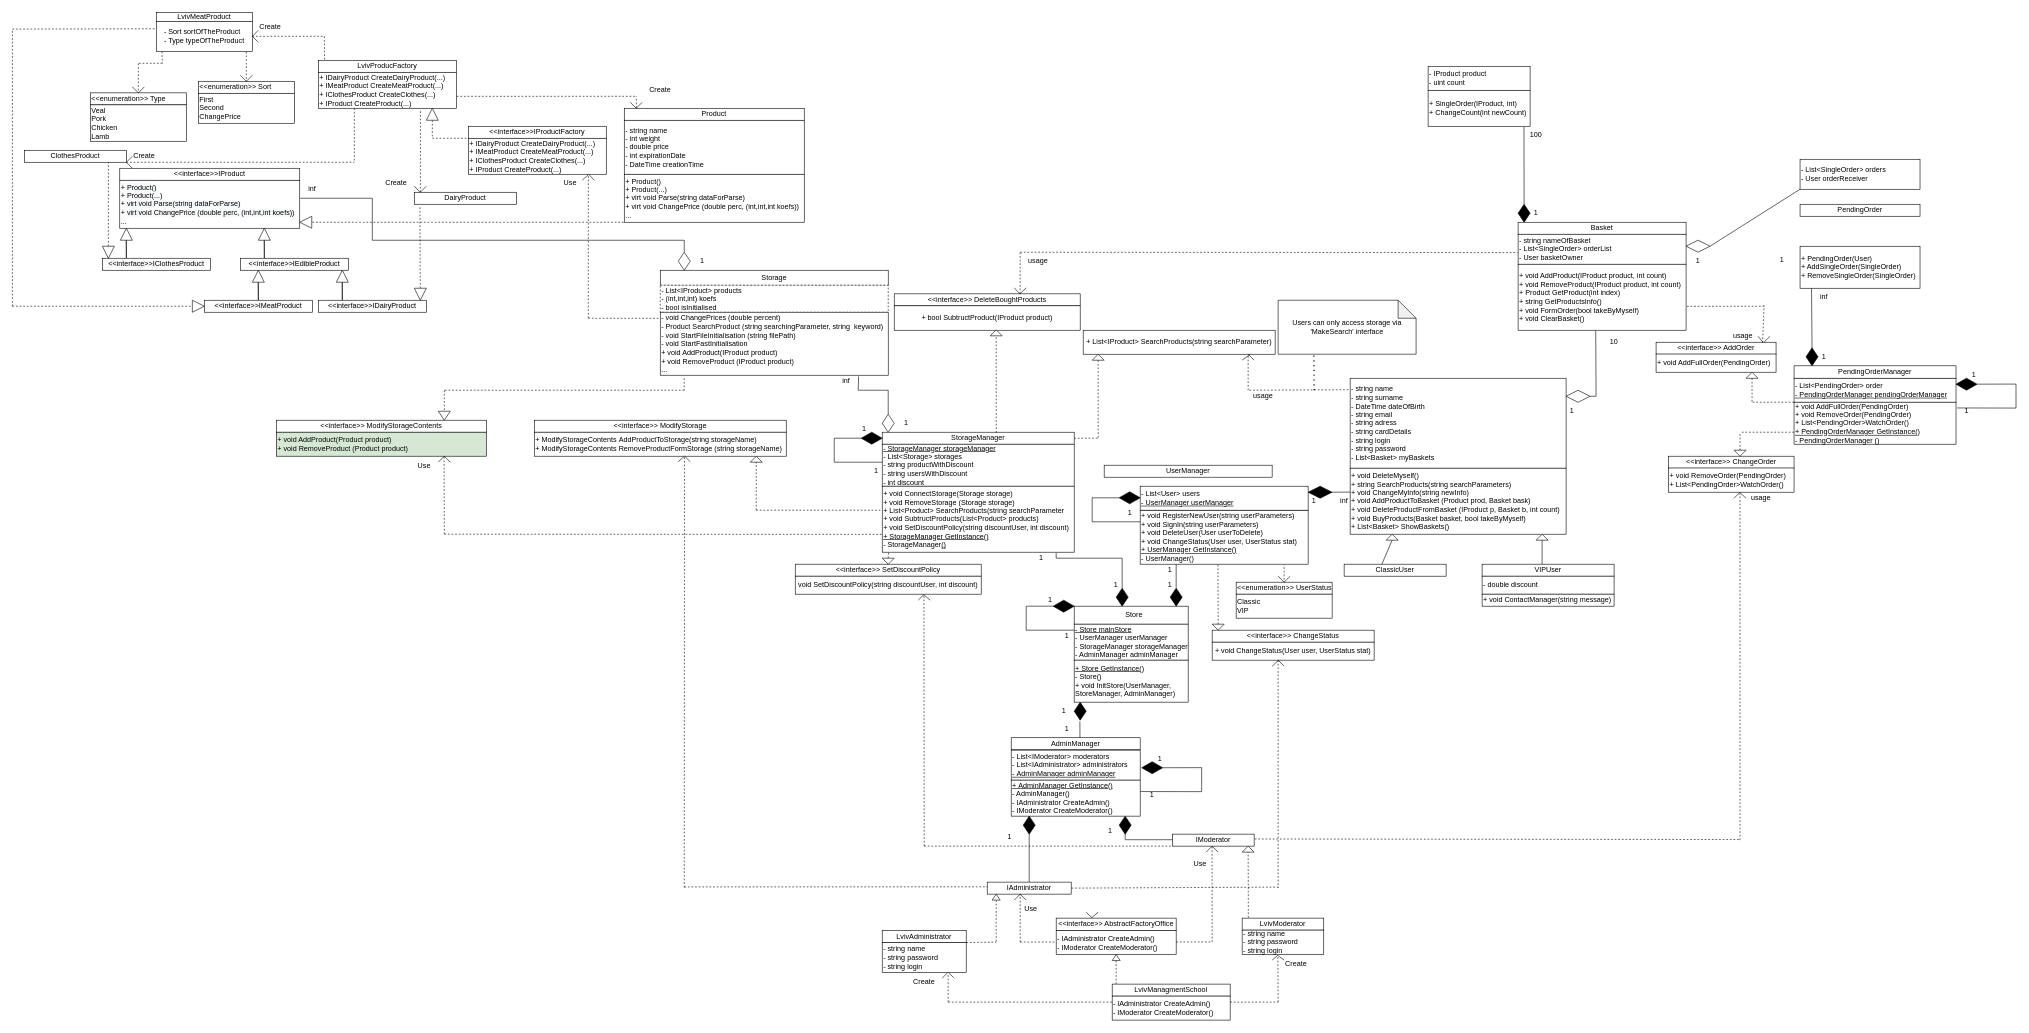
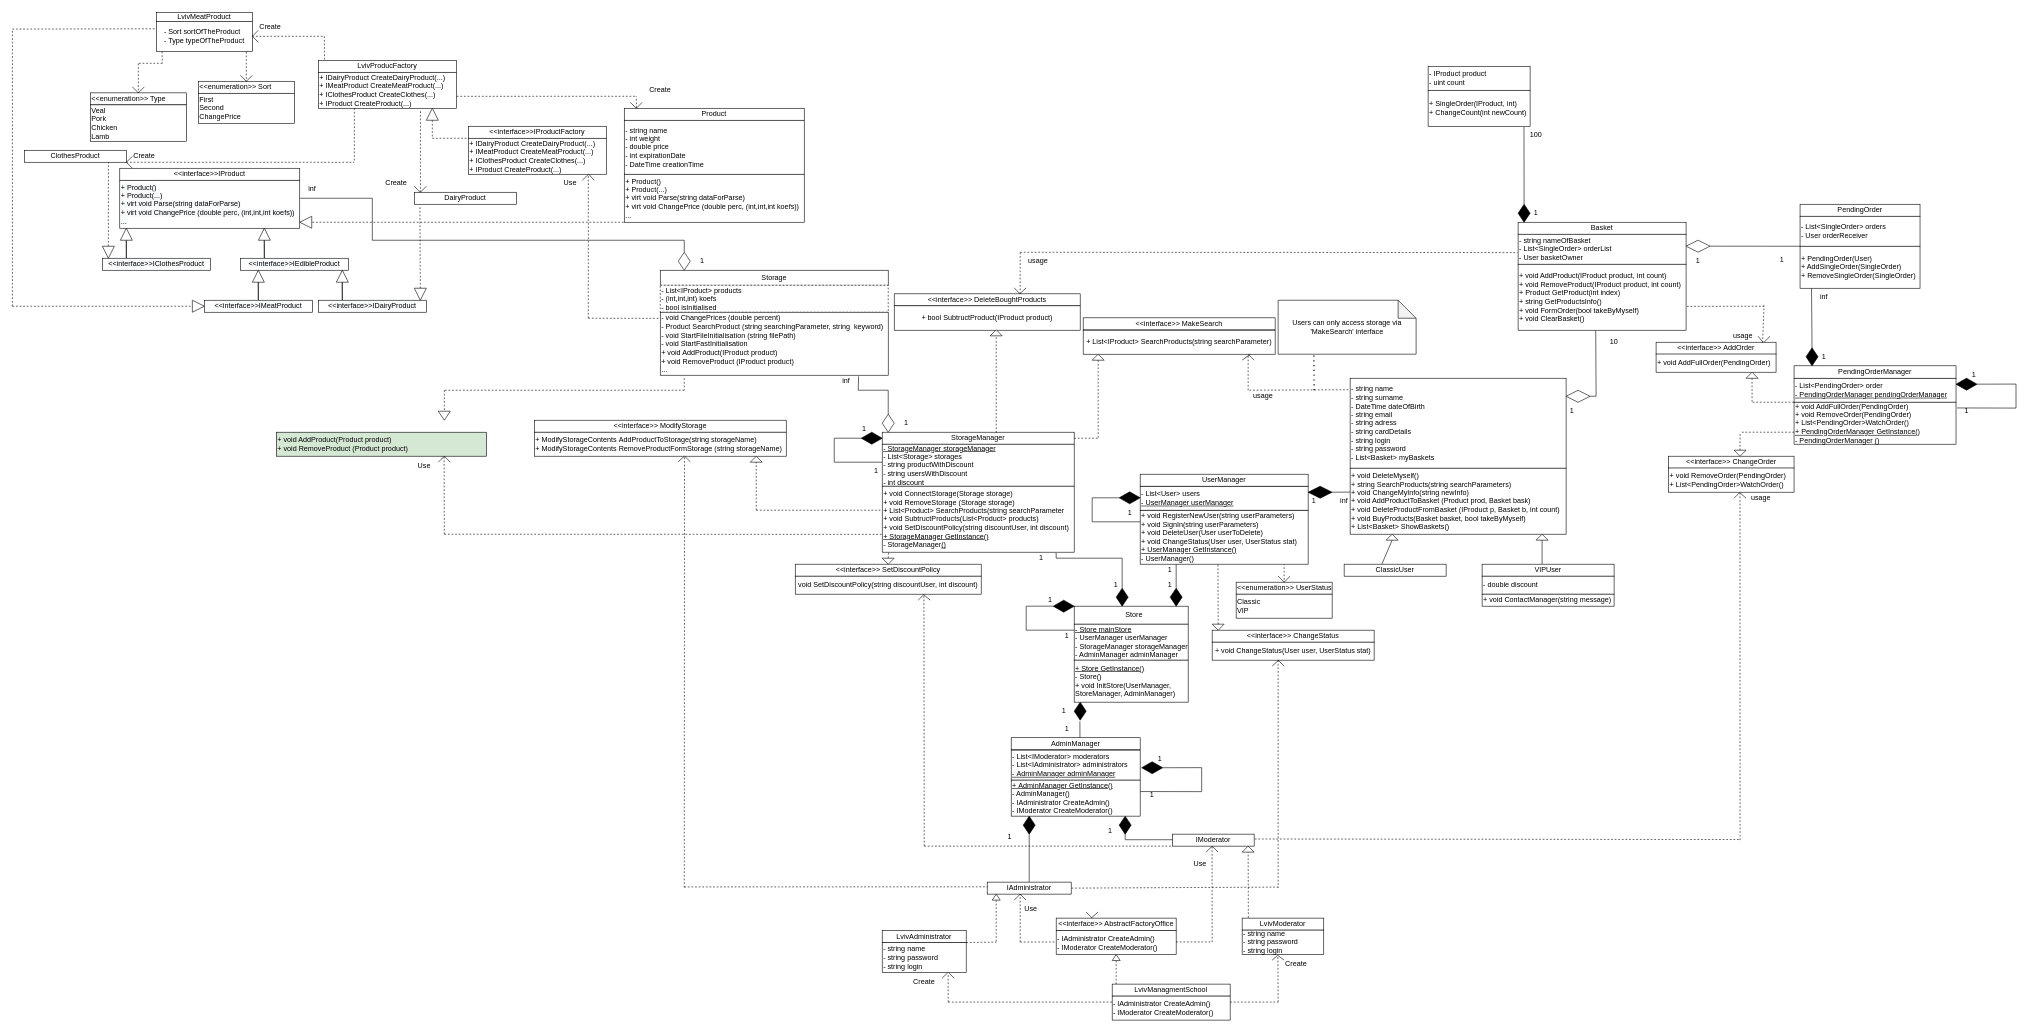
(1860, 174) -> (1860, 231)
none -> (1179, 324)
(381, 426) -> none
(1188, 471) -> (1224, 480)
